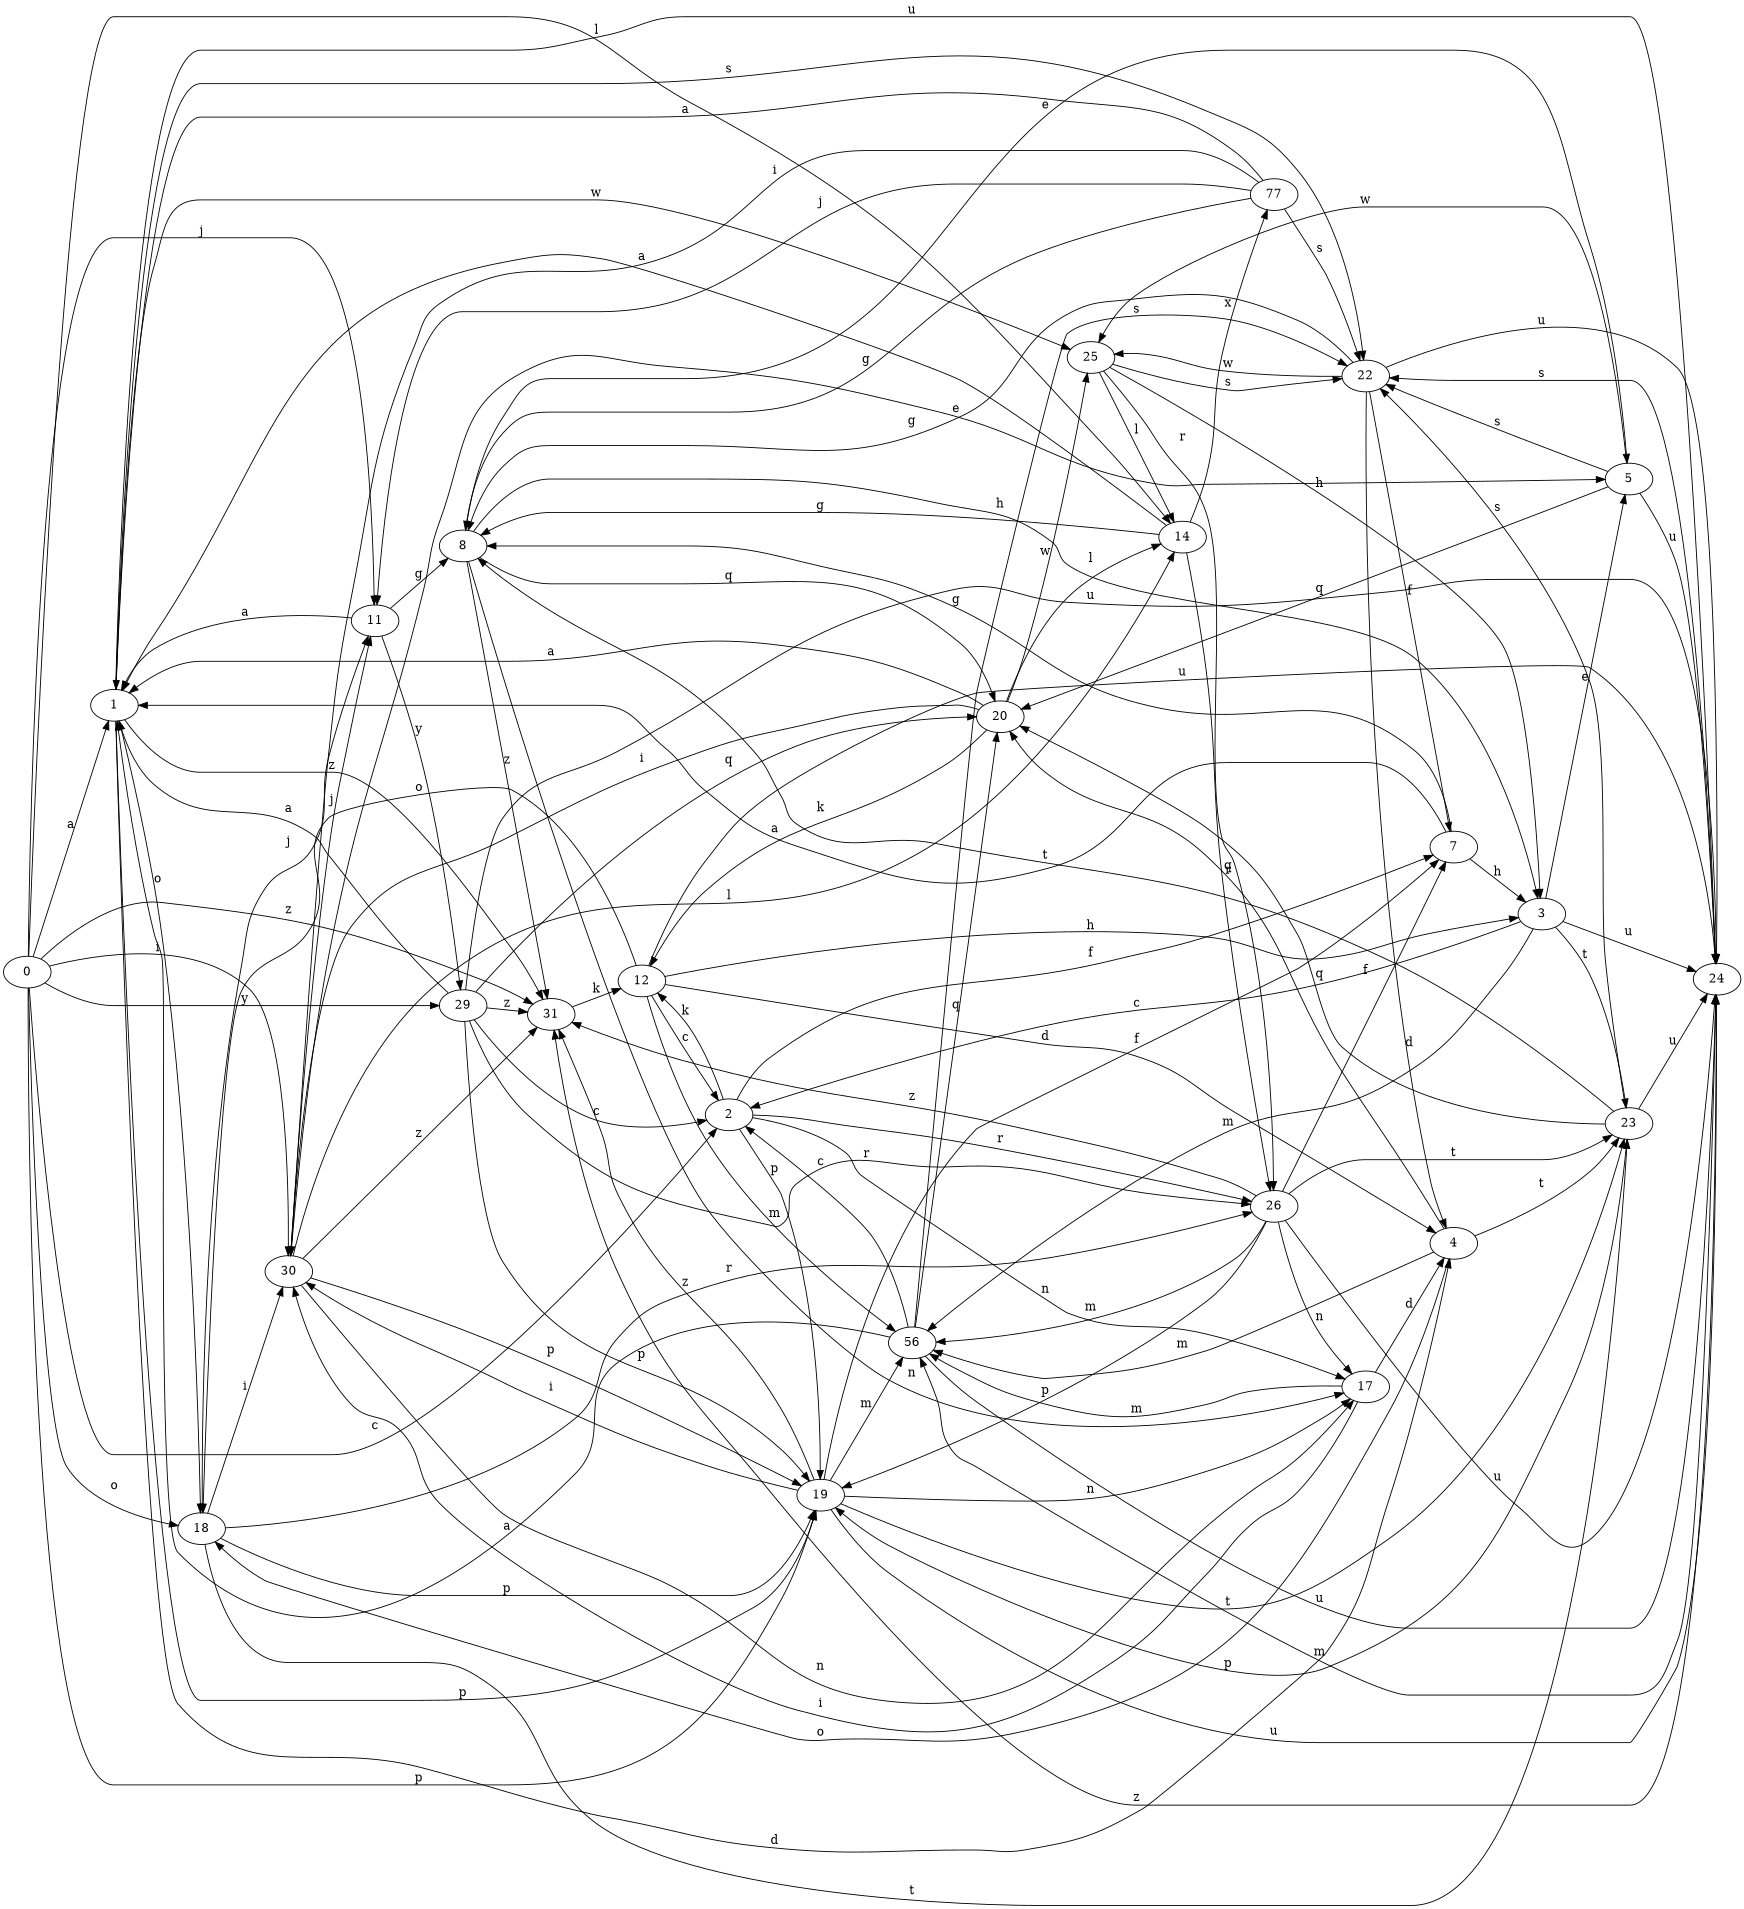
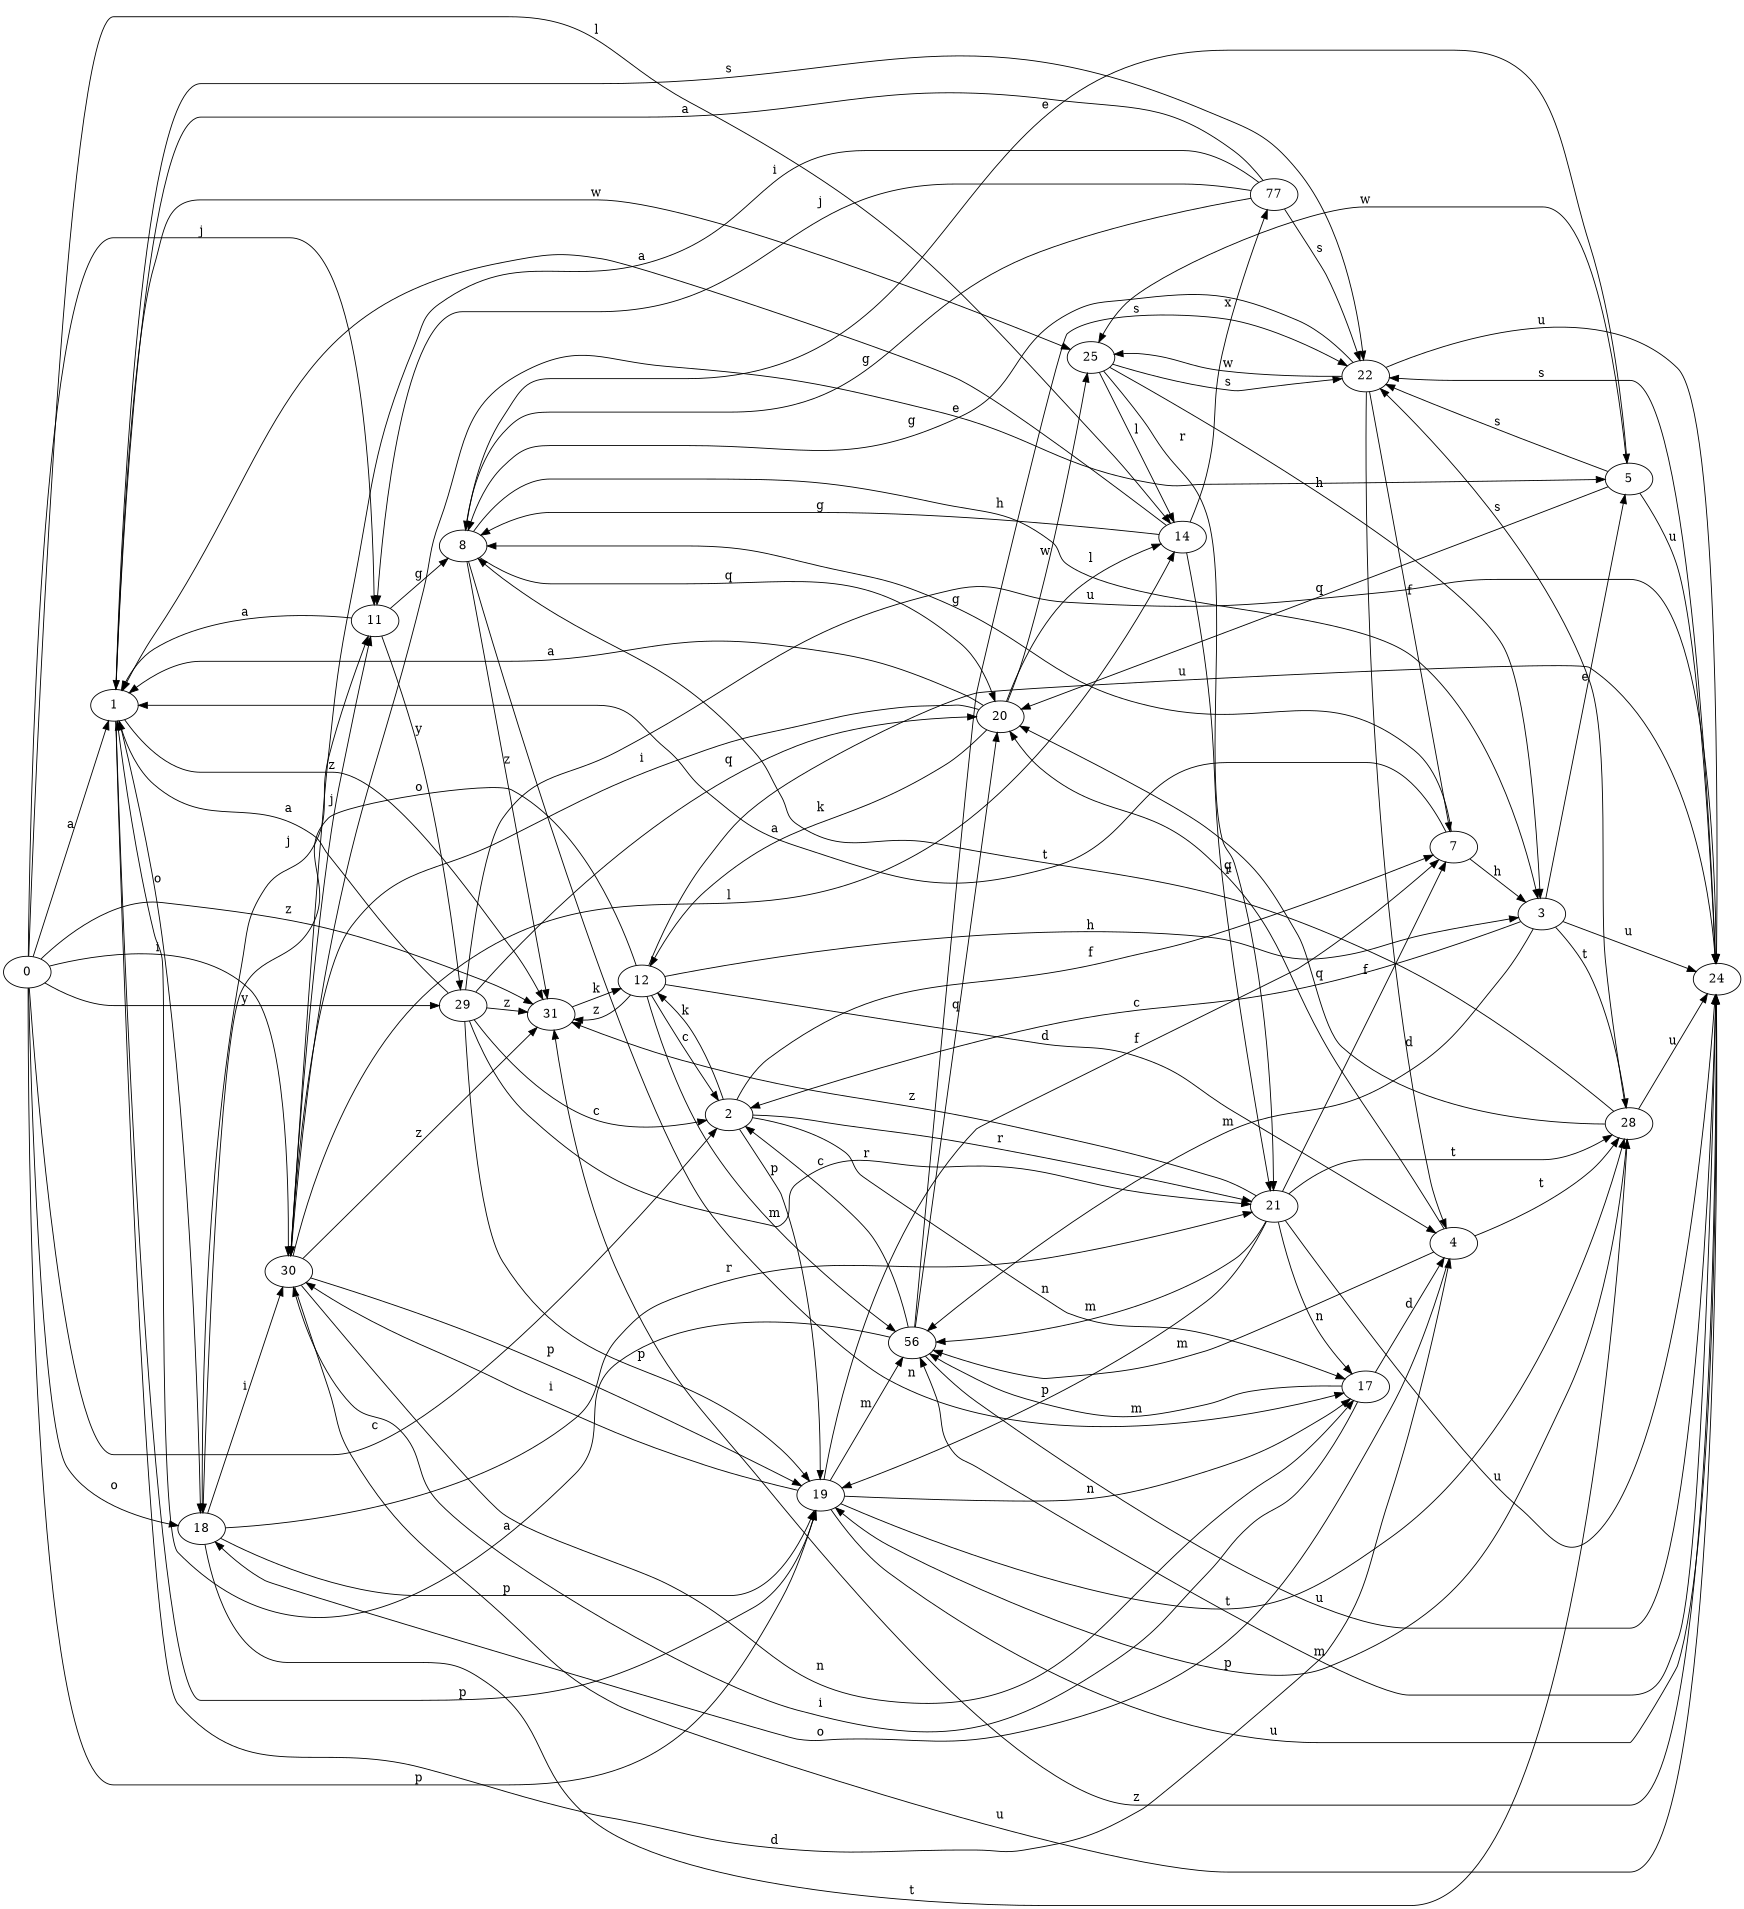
(1059, 17) -> (1281, 1872)
(1629, 1124) -> (1629, 1124)
(1274, 1206) -> (1274, 1206)
(667, 1271) -> (610, 1013)
